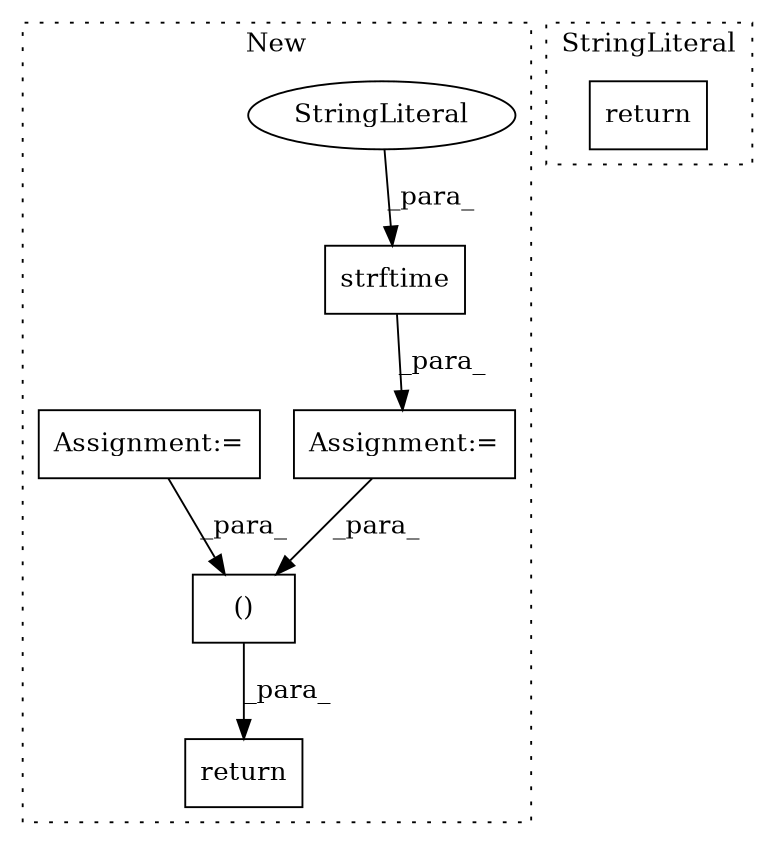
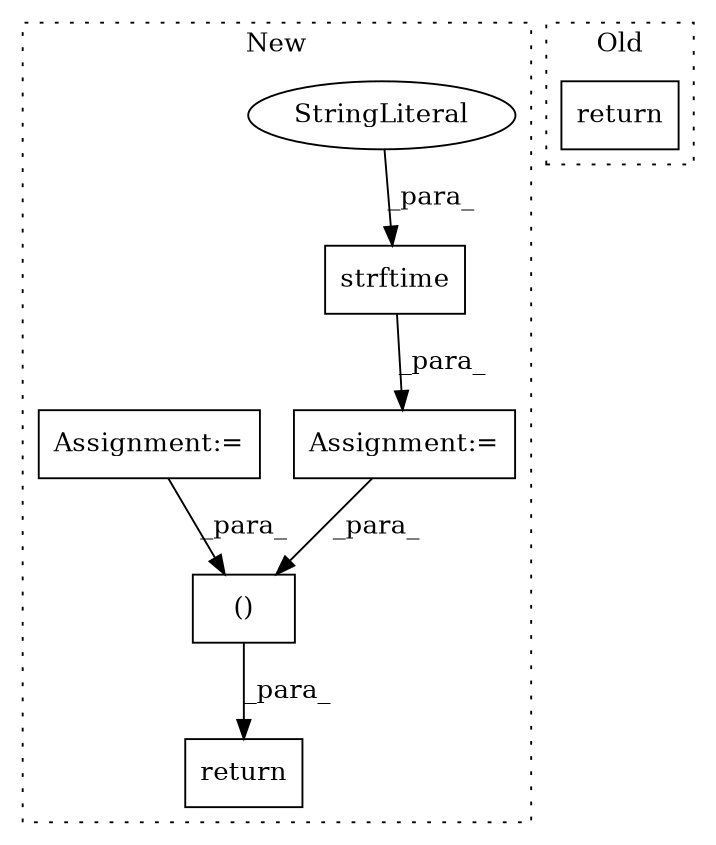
(649, 44) -> (620, 44)
